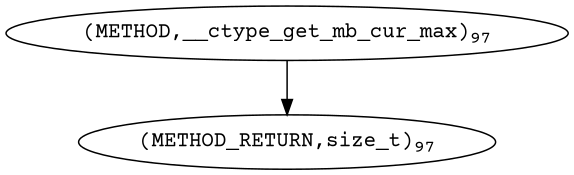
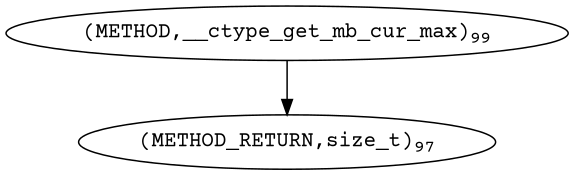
(481, 31) -> (481, 31)
